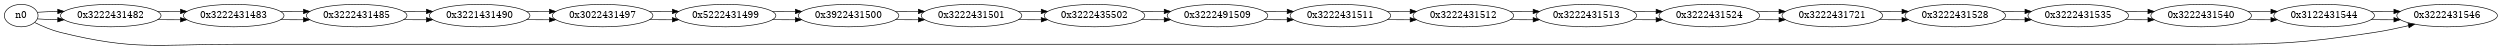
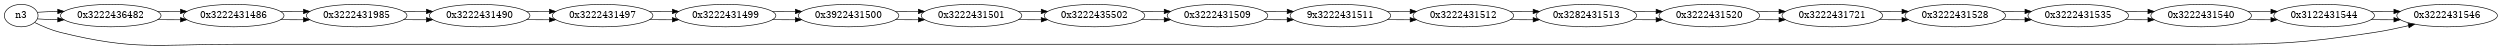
(21, 16) -> (21, 16)
(111, 16) -> (111, 16)
(234, 16) -> (234, 16)
(357, 16) -> (357, 16)
(480, 16) -> (480, 16)
(603, 16) -> (603, 16)
(726, 16) -> (726, 16)
(1217, 16) -> (1217, 16)
(1340, 16) -> (1340, 16)
(1586, 16) -> (1586, 16)
(1709, 16) -> (1709, 16)
